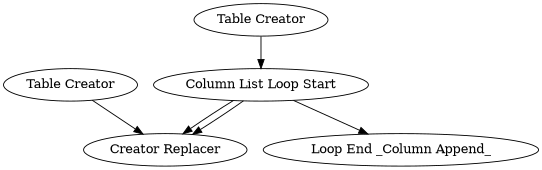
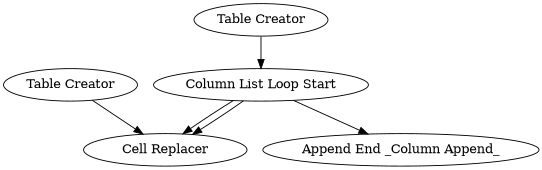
(165, 150) -> (165, 150)
(401, 150) -> (401, 150)
